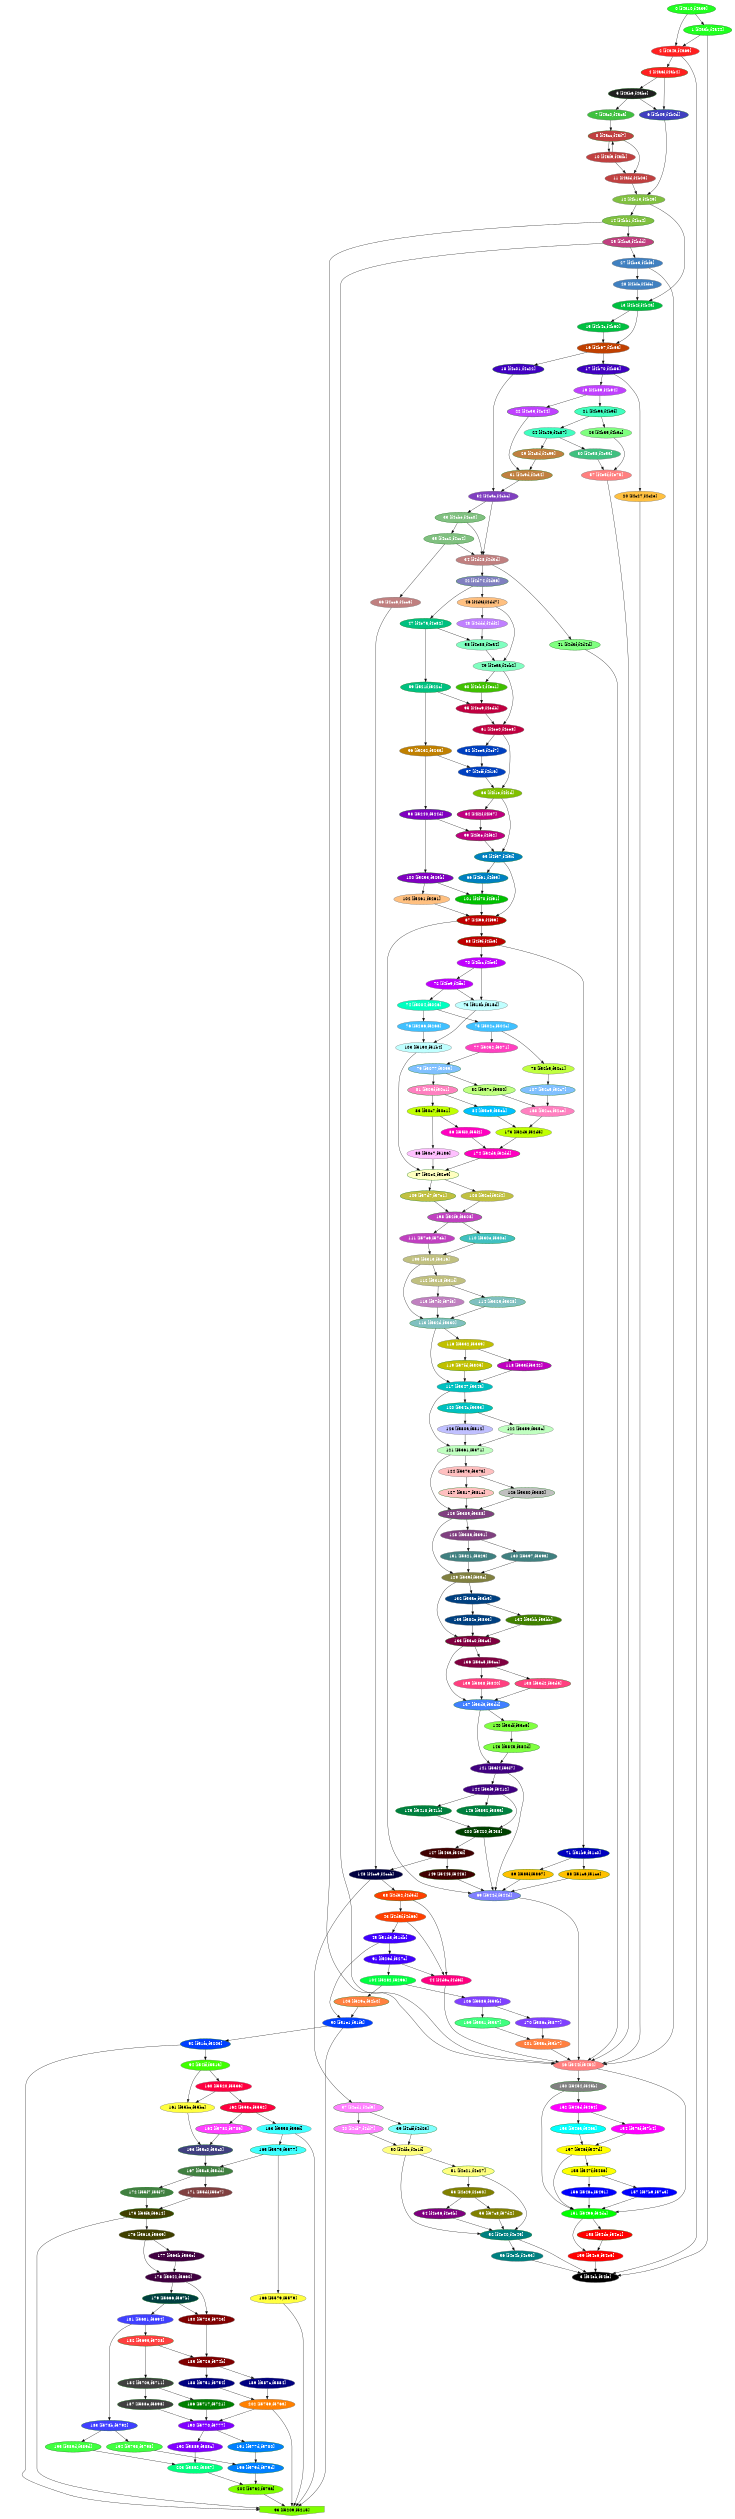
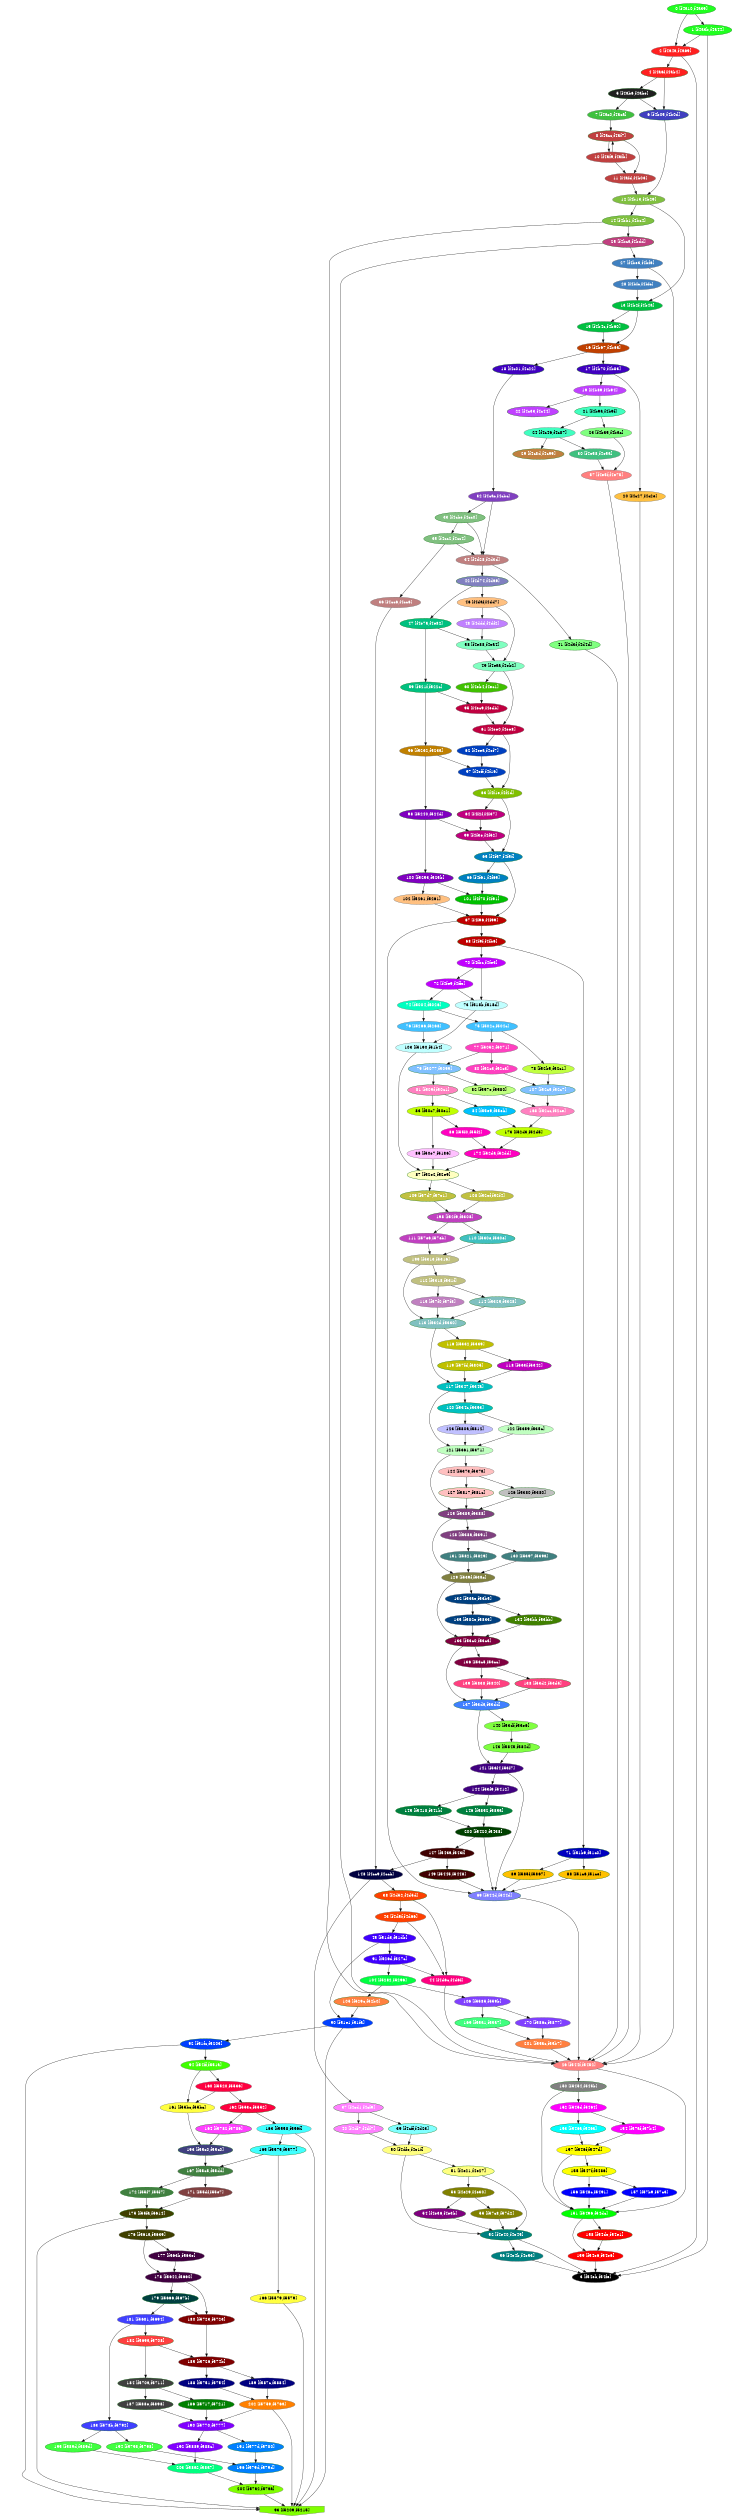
(527, 475) -> none
none -> (492, 1069)
(517, 1811) -> (484, 1820)
